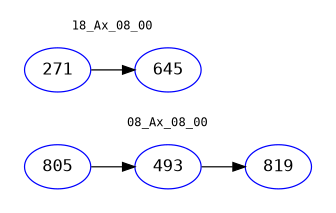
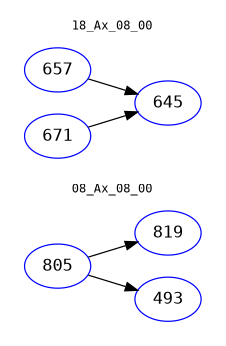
none -> (58, 70)
(58, 70) -> (58, 136)
(217, 167) -> (107, 251)
